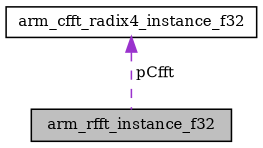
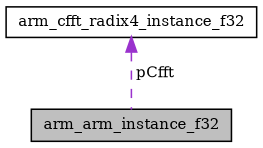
(131, 125) -> (131, 125)
